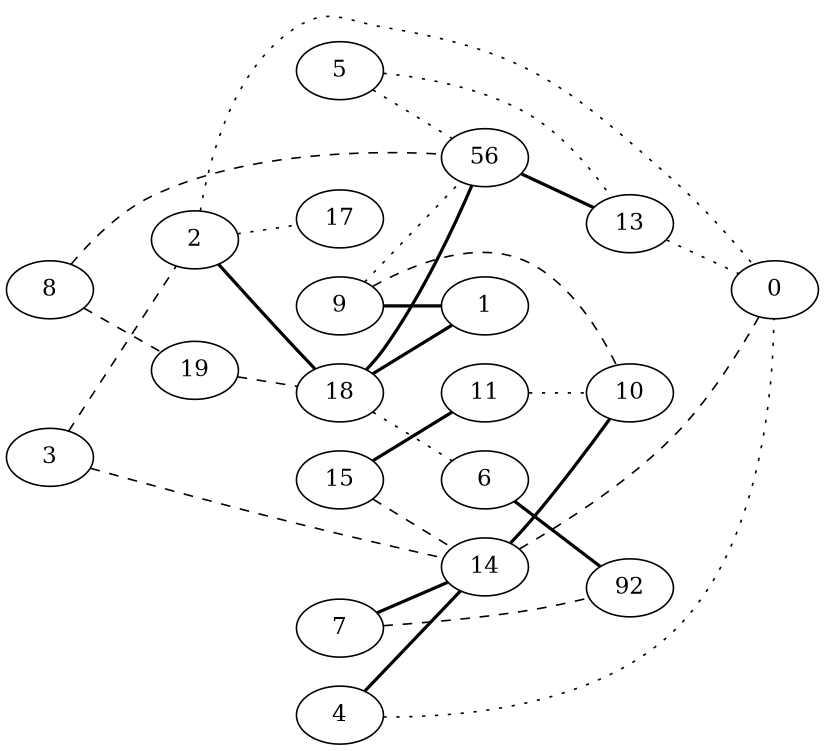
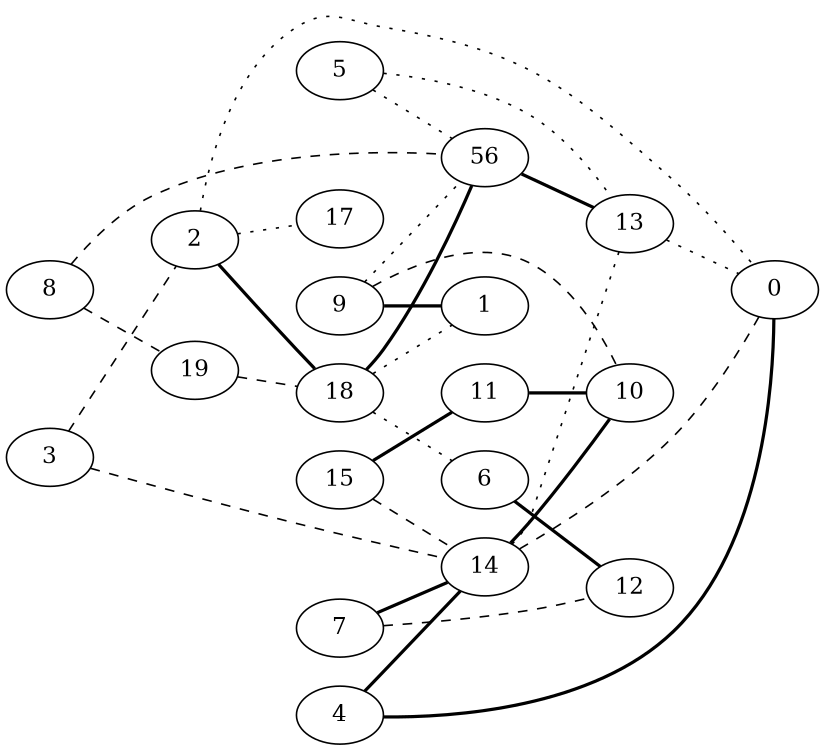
(412, 349) -> (412, 349)
(558, 393) -> (558, 393)
none -> (567, 408)
(630, 588) -> (630, 588)
(682, 621) -> (682, 621)
